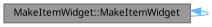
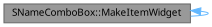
(97, 13) -> (97, 13)
